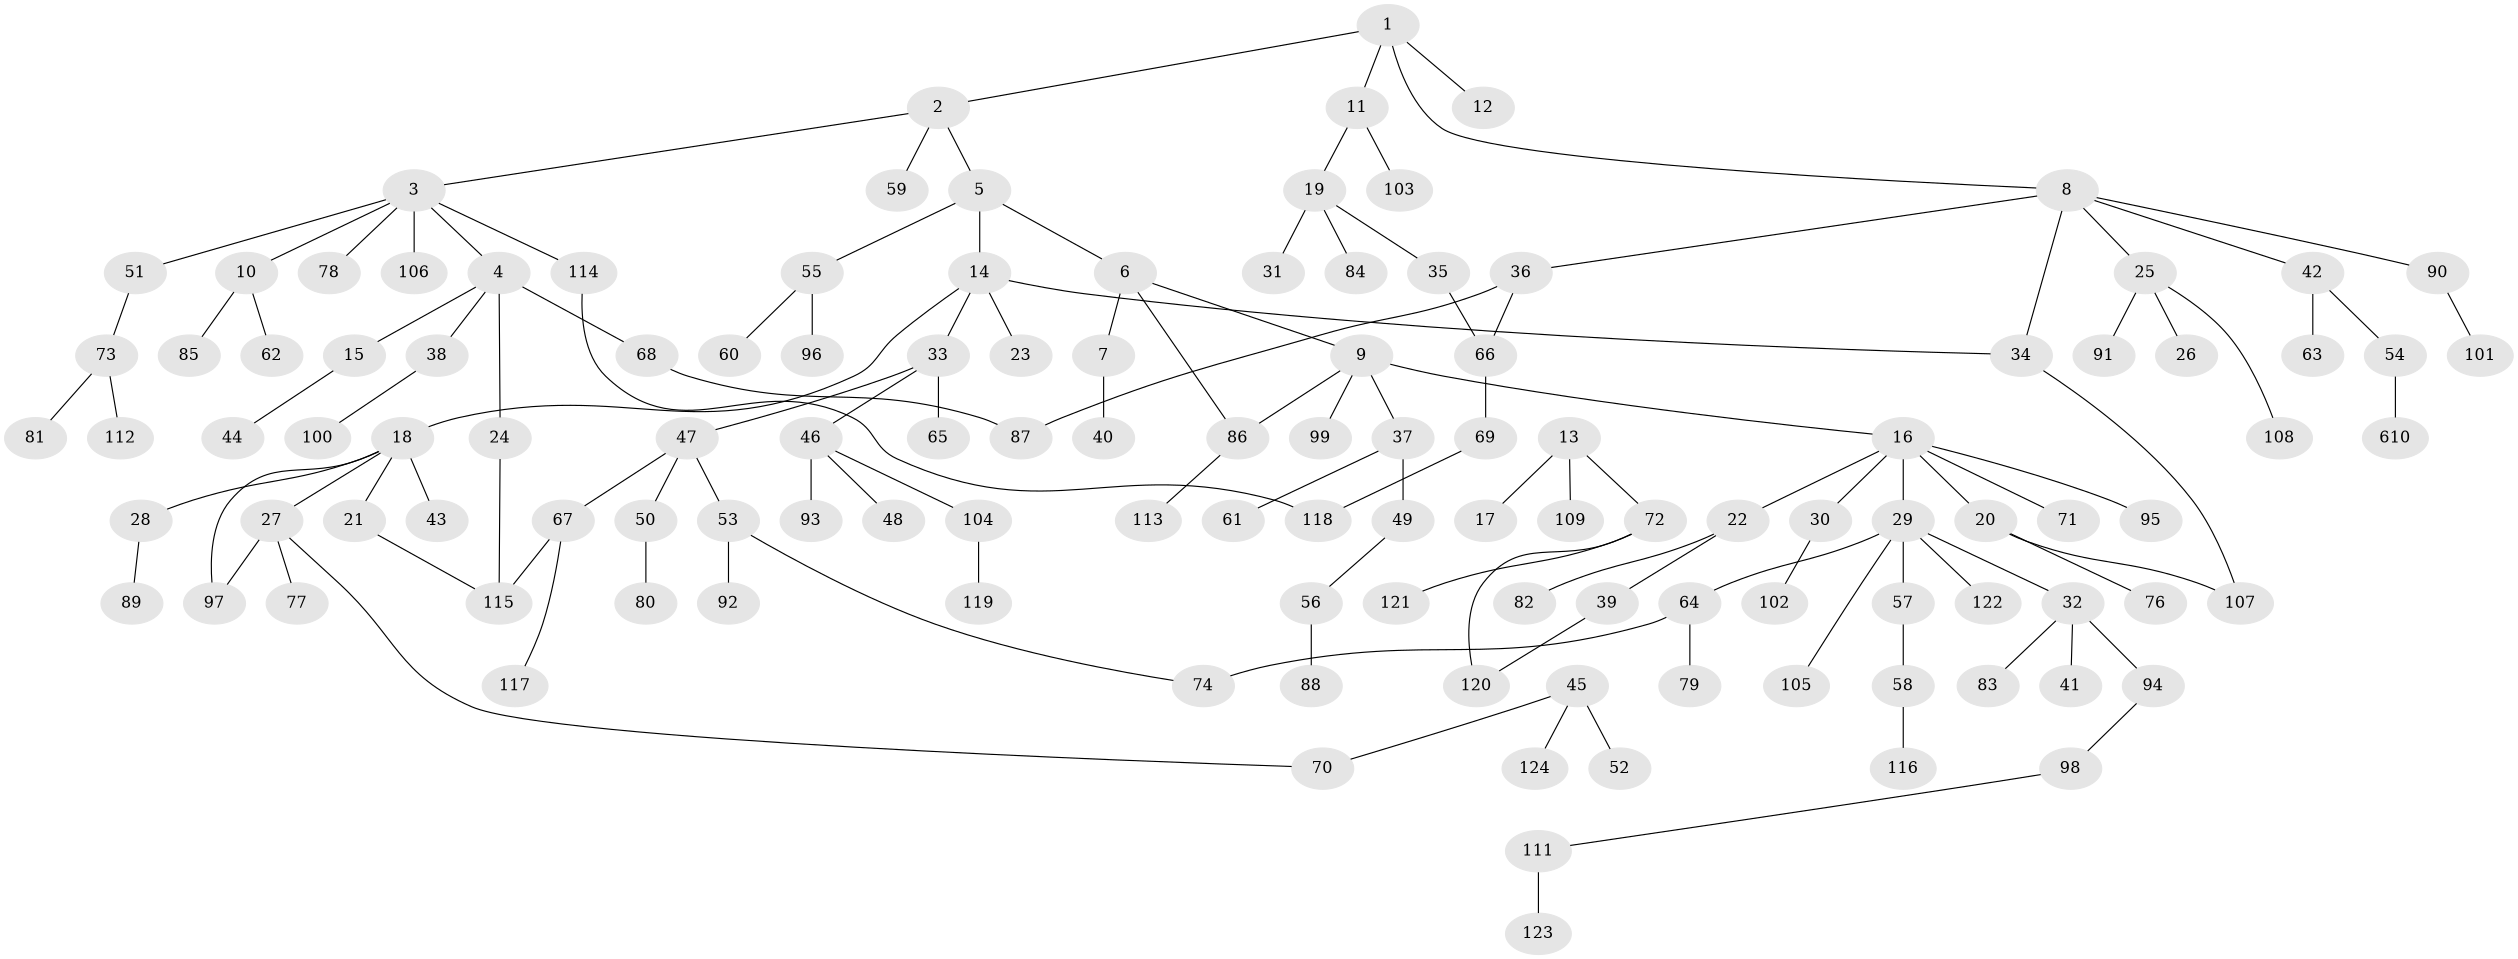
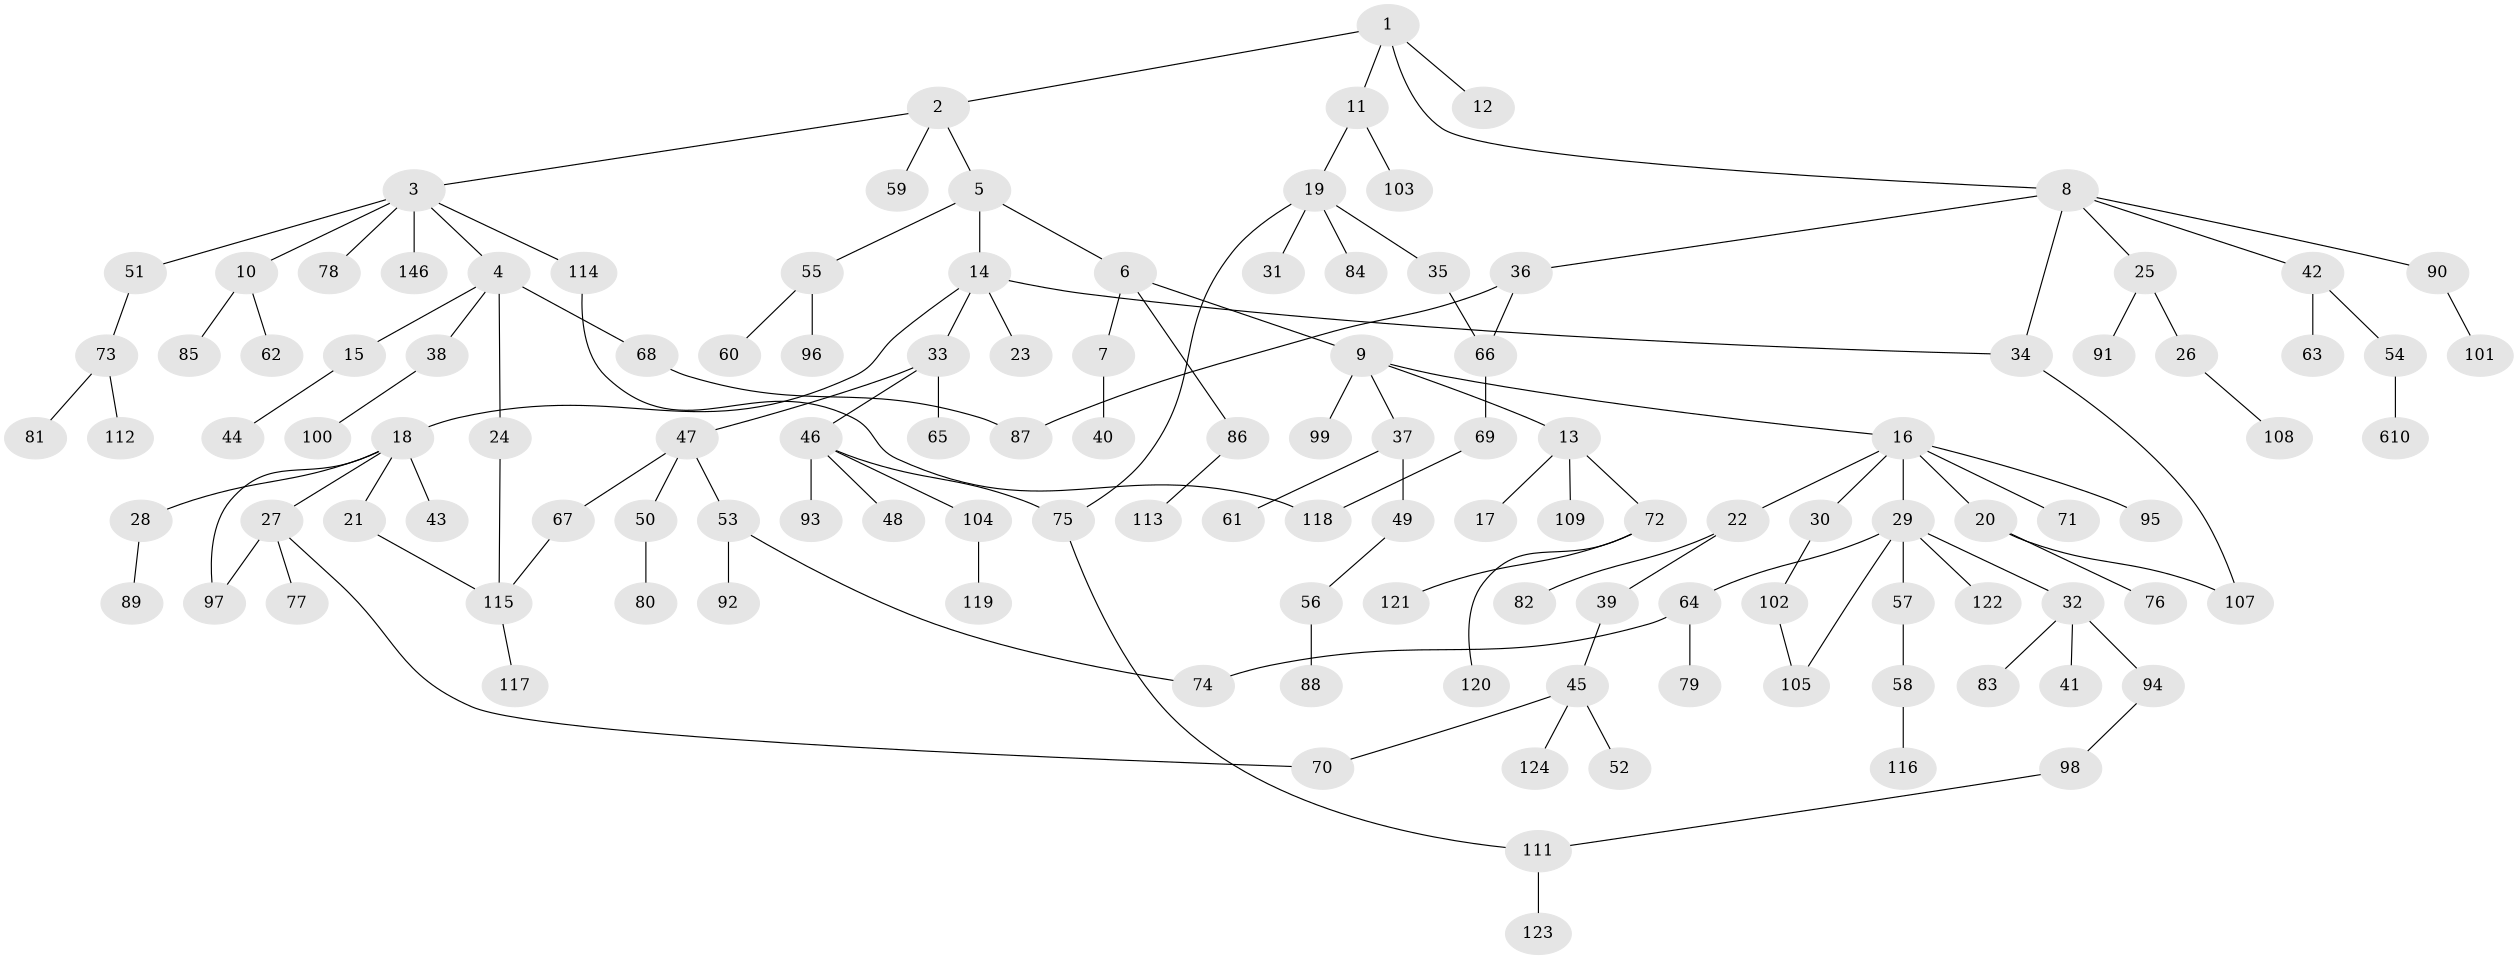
(414, 273) -> (414, 273)
(2233, 342) -> (2233, 397)
(1300, 397) -> (1467, 394)
none -> (1063, 521)
(548, 605) -> (507, 645)
(1557, 635) -> (1592, 646)
none -> (1786, 645)
